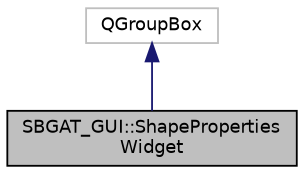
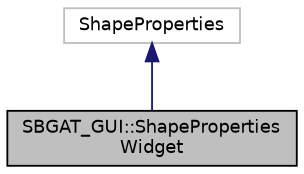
(152, 26) -> (152, 26)
